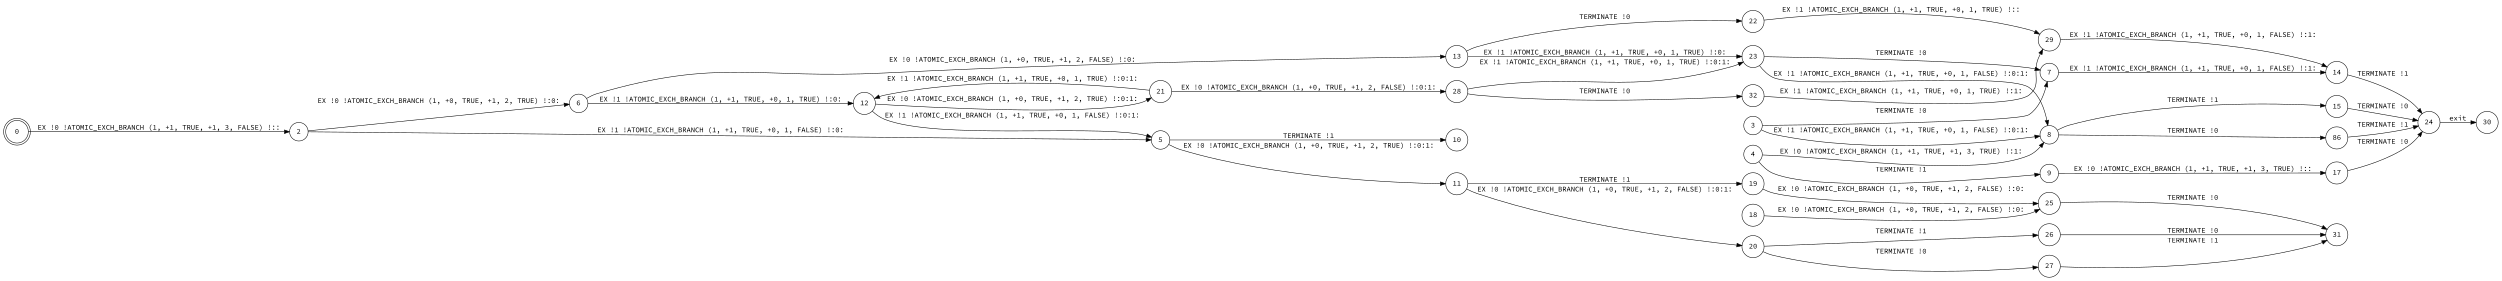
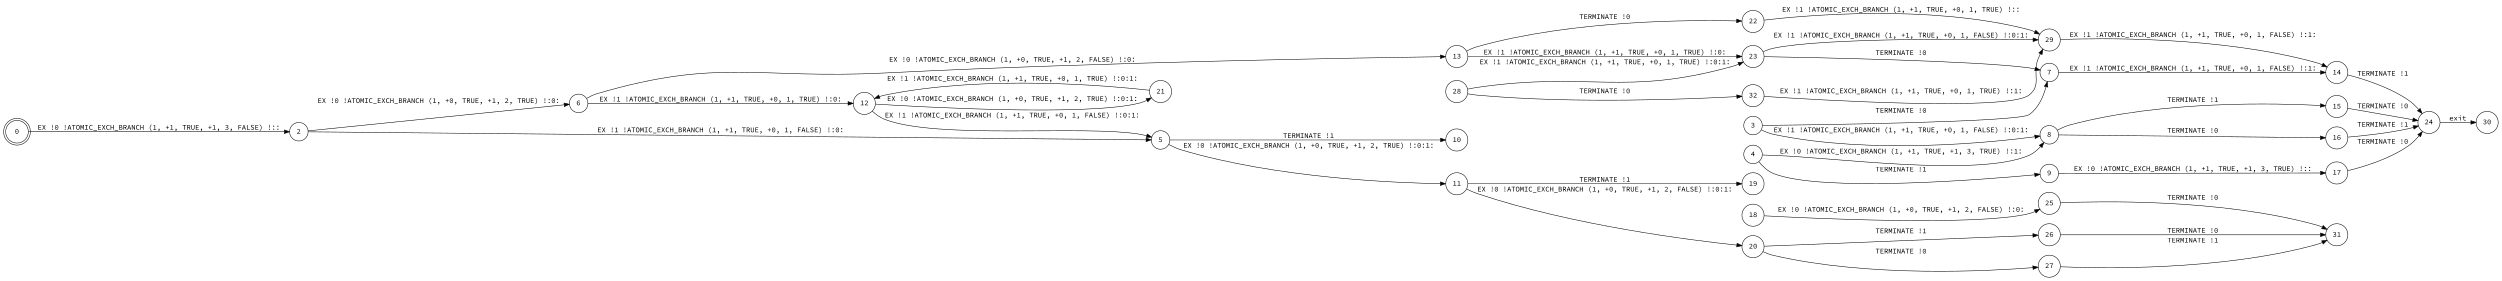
(1911, 81) -> (1898, 40)
(1306, 92) -> none
(2337, 138) -> (2337, 138)
(1897, 203) -> none
